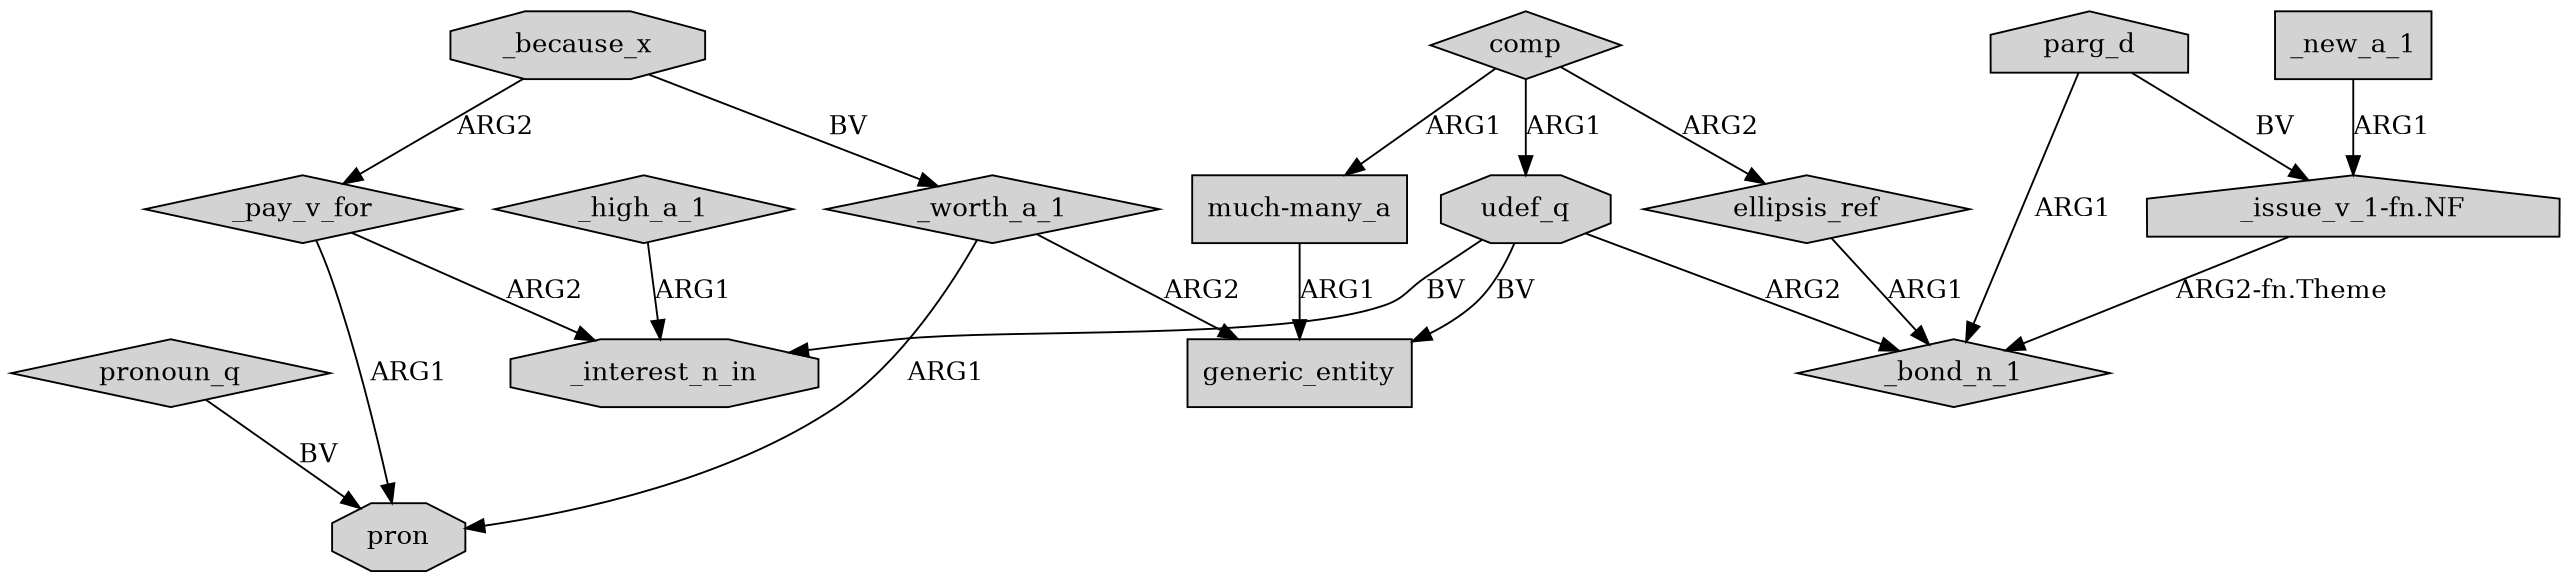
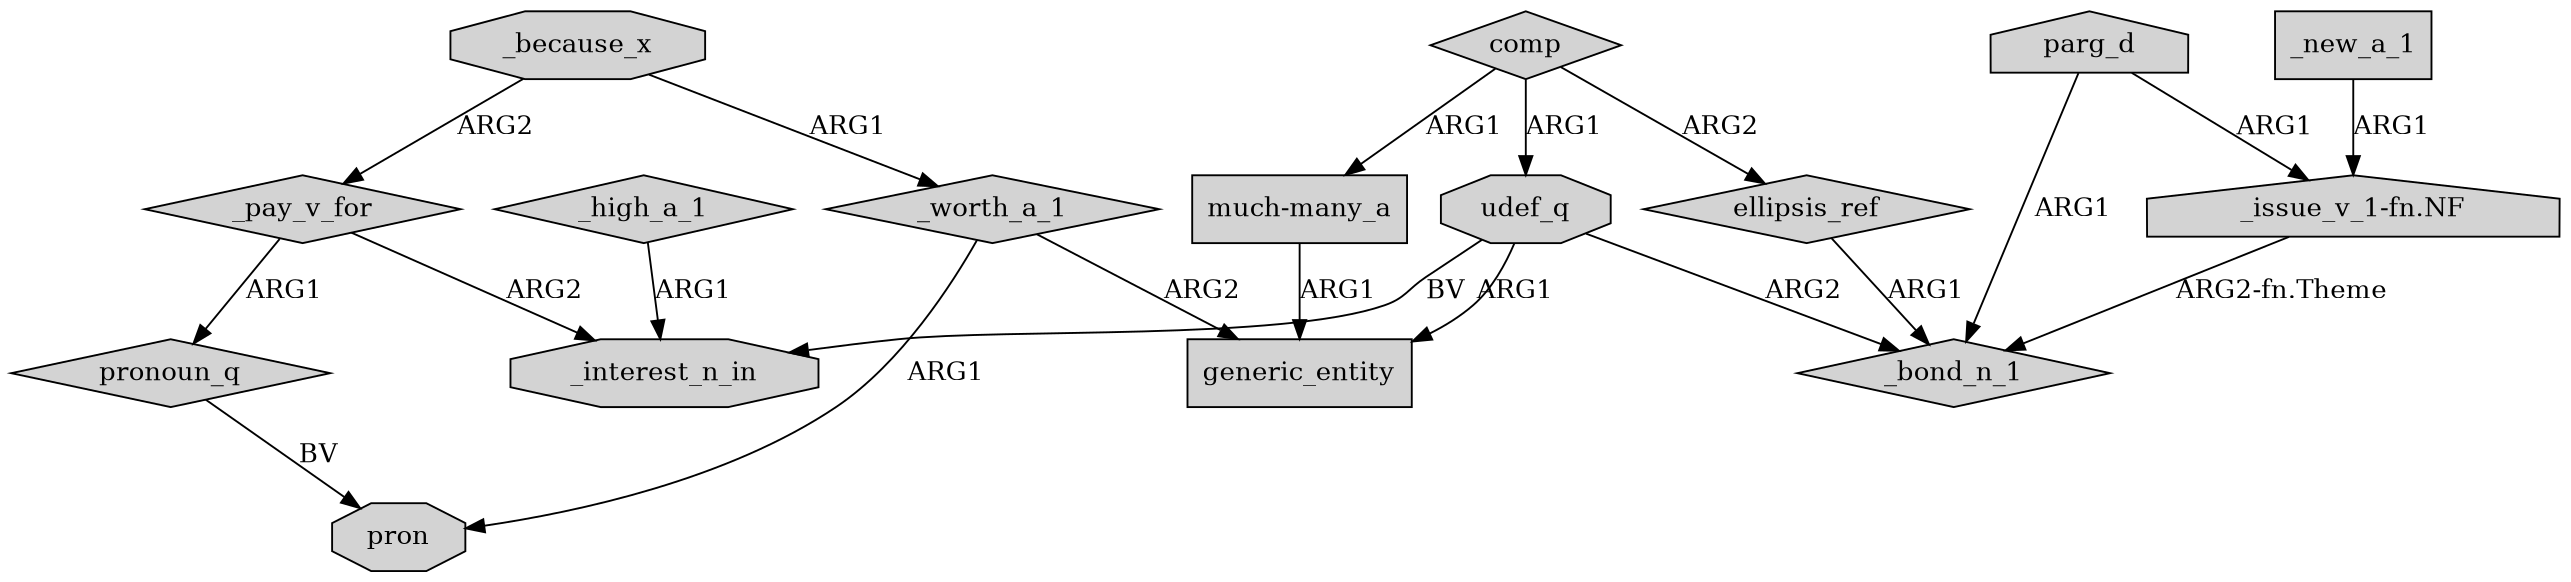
(848, 127) -> (848, 127)
(2275, 127) -> (2275, 127)
(1515, 291) -> (1515, 291)
(357, 361) -> (243, 284)
